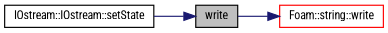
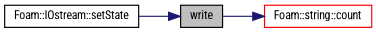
(79, 16) -> (72, 16)
(332, 16) -> (318, 16)
